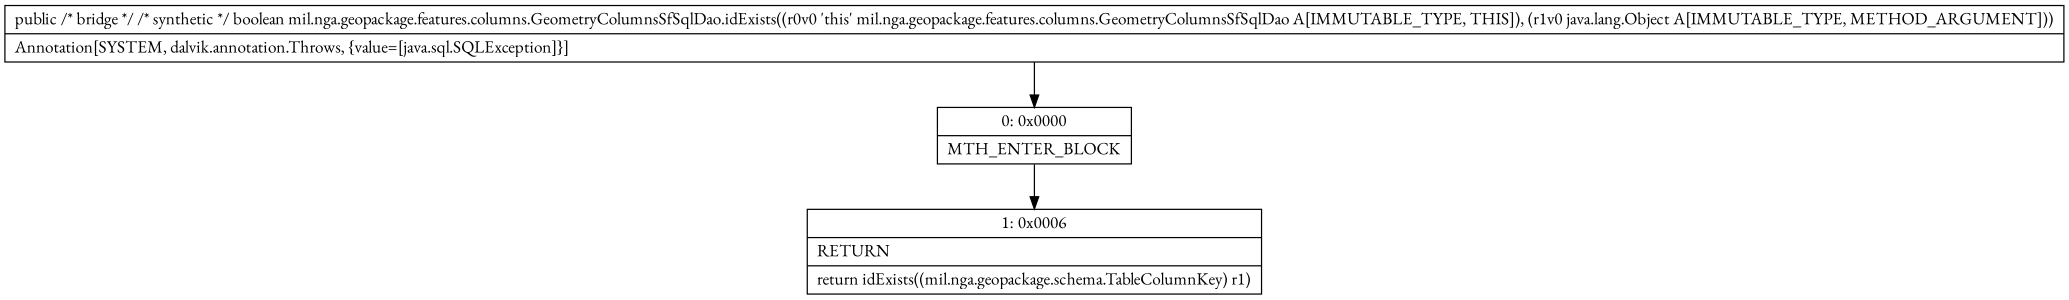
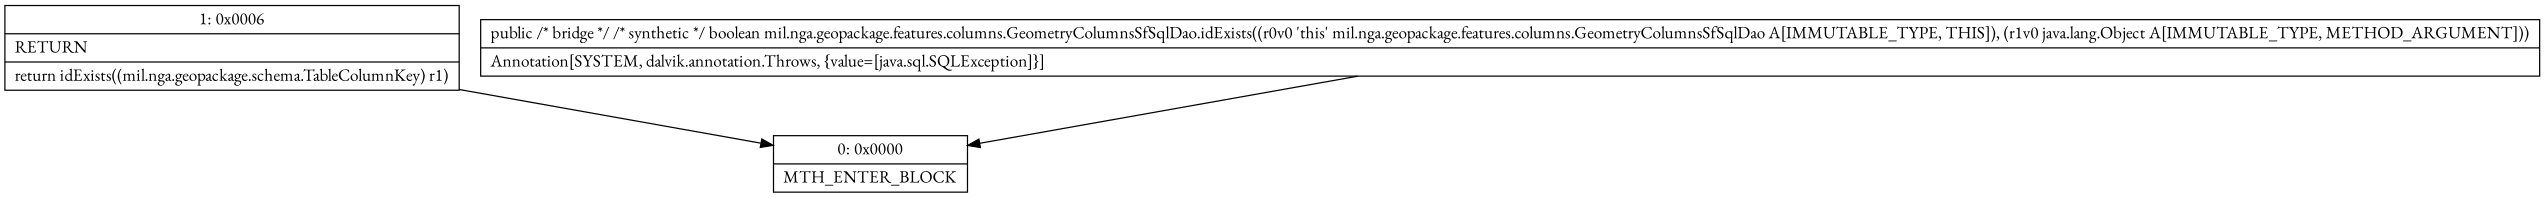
(1034, 180) -> (610, 116)
